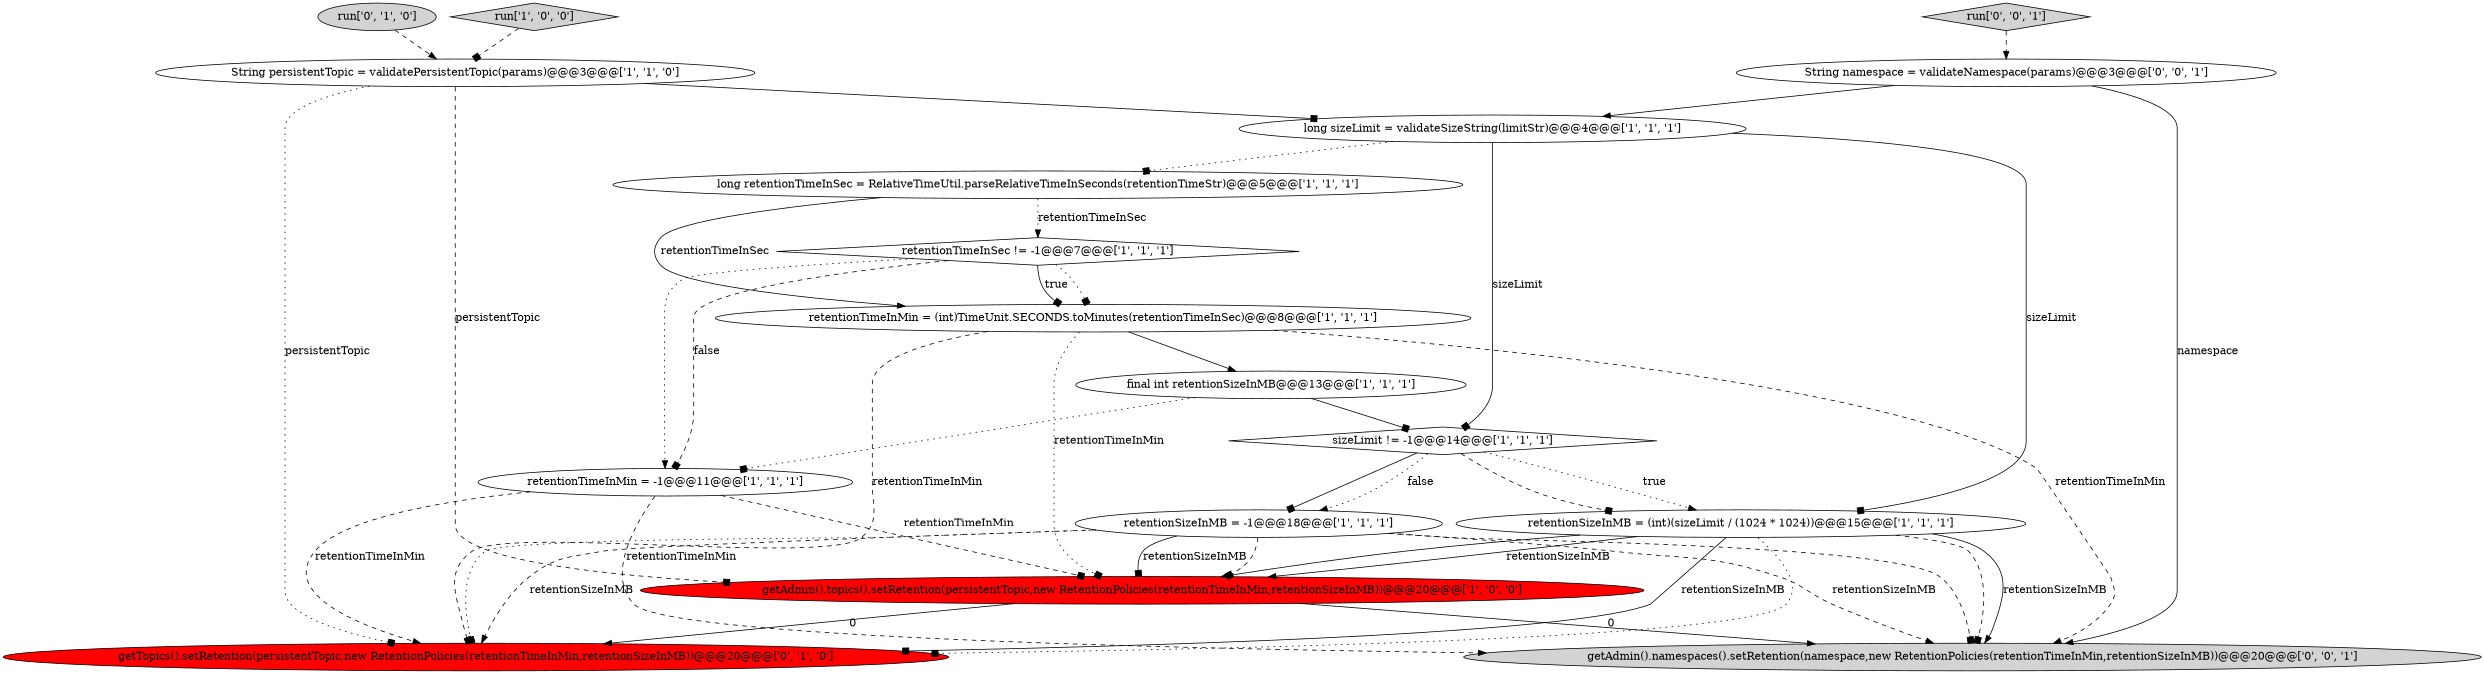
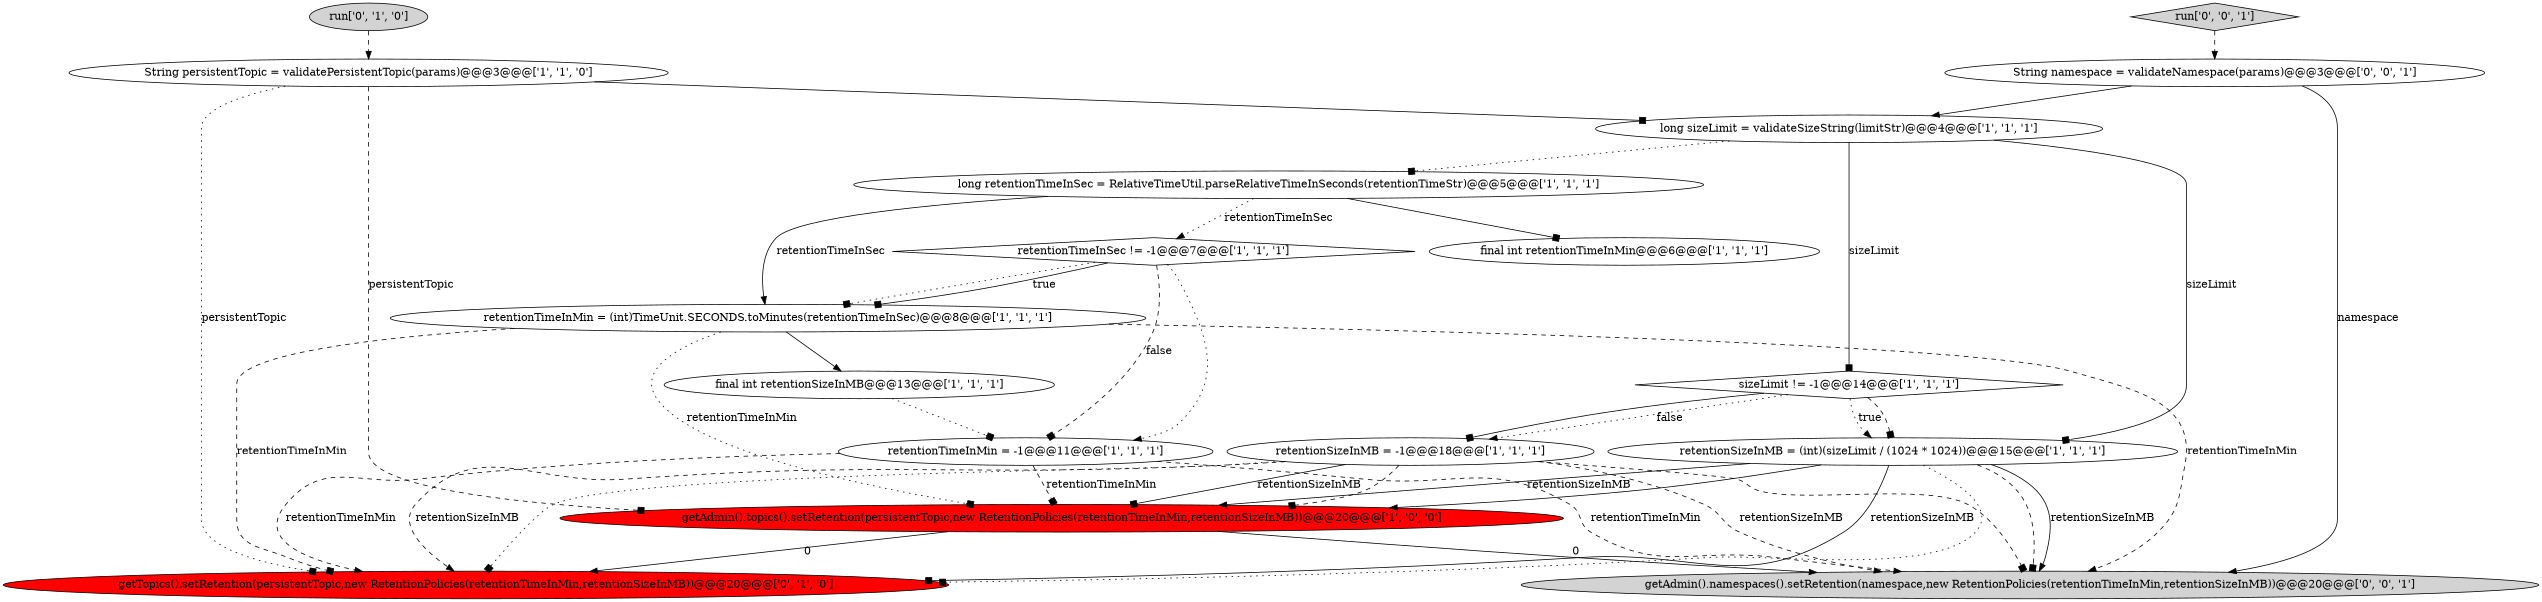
(534, 17) -> none
none -> (1624, 251)
(1356, 413) -> none
